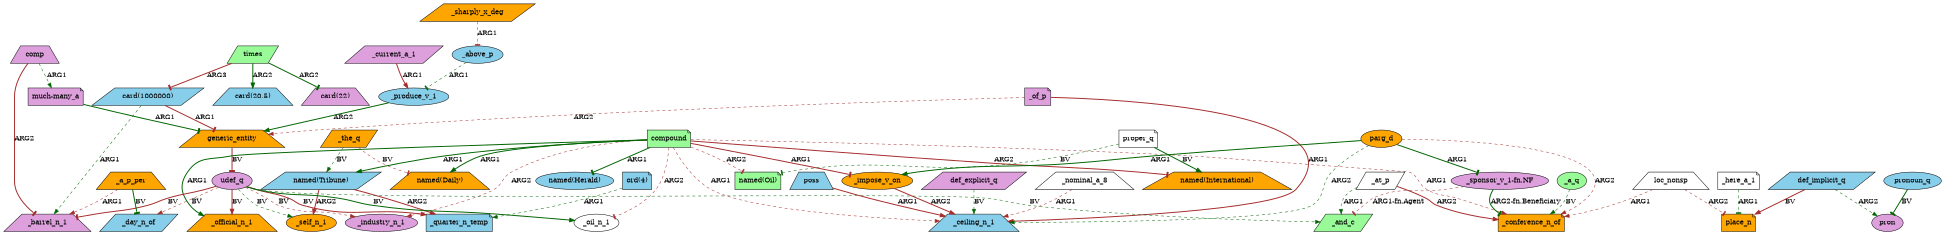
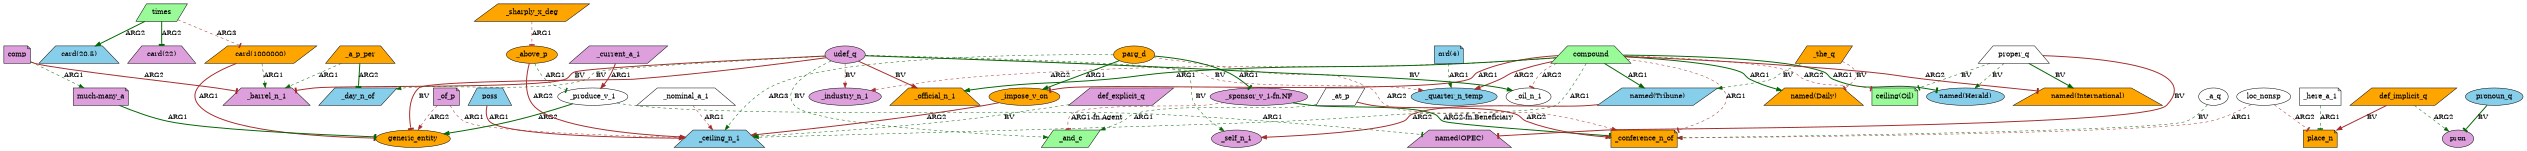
(35, 55) -> (17, 55)
(478, 55) -> (532, 55)
none -> (1991, 74)
(202, 75) -> (208, 32)
(148, 97) -> (261, 55)
(414, 97) -> (593, 97)
none -> (583, 126)
(232, 139) -> (413, 139)
(669, 139) -> (1591, 55)
(1138, 139) -> (2014, 55)
none -> (1459, 139)
(1102, 152) -> (1710, 79)
(232, 159) -> (602, 80)
(1300, 180) -> (561, 133)
(758, 181) -> (1895, 97)
(1085, 181) -> (686, 97)
(1342, 181) -> (779, 97)
(1572, 181) -> (2213, 97)
(1671, 181) -> (2264, 97)
(1822, 181) -> (2403, 97)
(190, 200) -> (591, 75)
(392, 200) -> (1515, 72)
(97, 202) -> (316, 75)
(140, 202) -> (369, 76)
(793, 209) -> (1184, 125)
(350, 212) -> (1211, 78)
(311, 223) -> (1237, 139)
(459, 223) -> (1454, 97)
